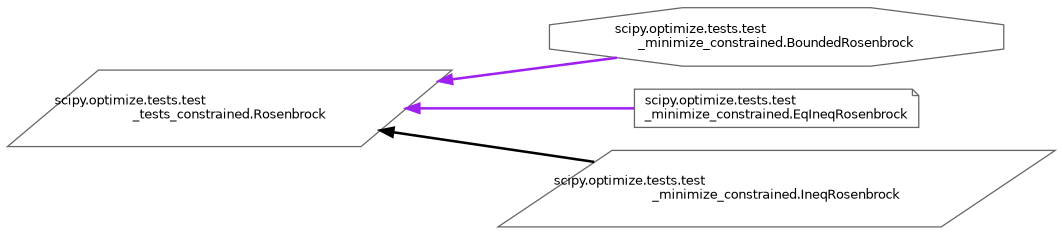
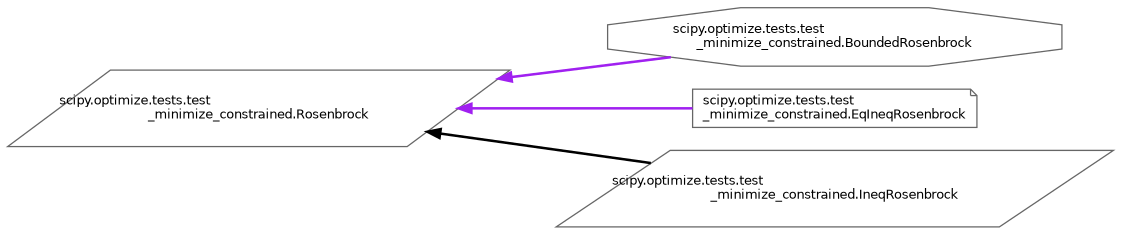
(230, 108) -> (259, 108)
